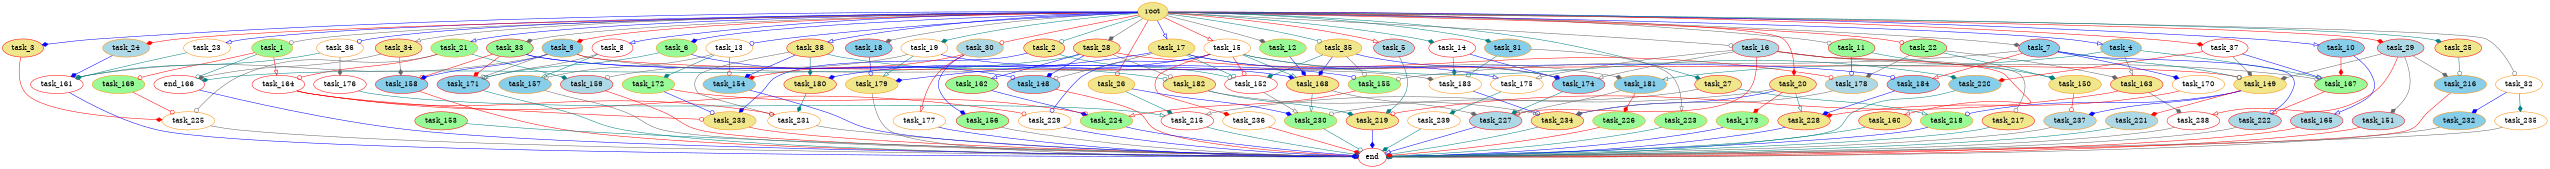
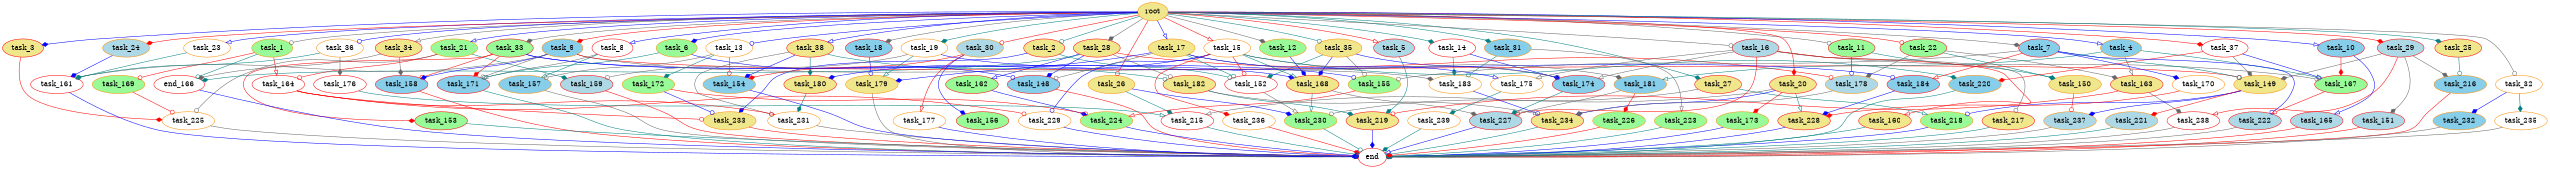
none -> (244, 87)
(1177, 149) -> none
